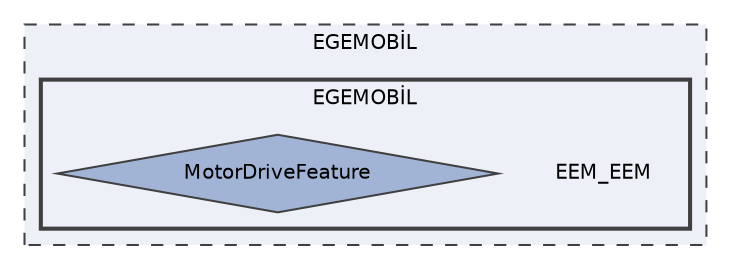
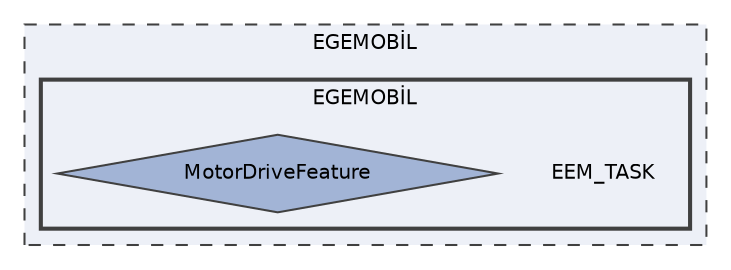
(604, 174) -> (604, 174)
